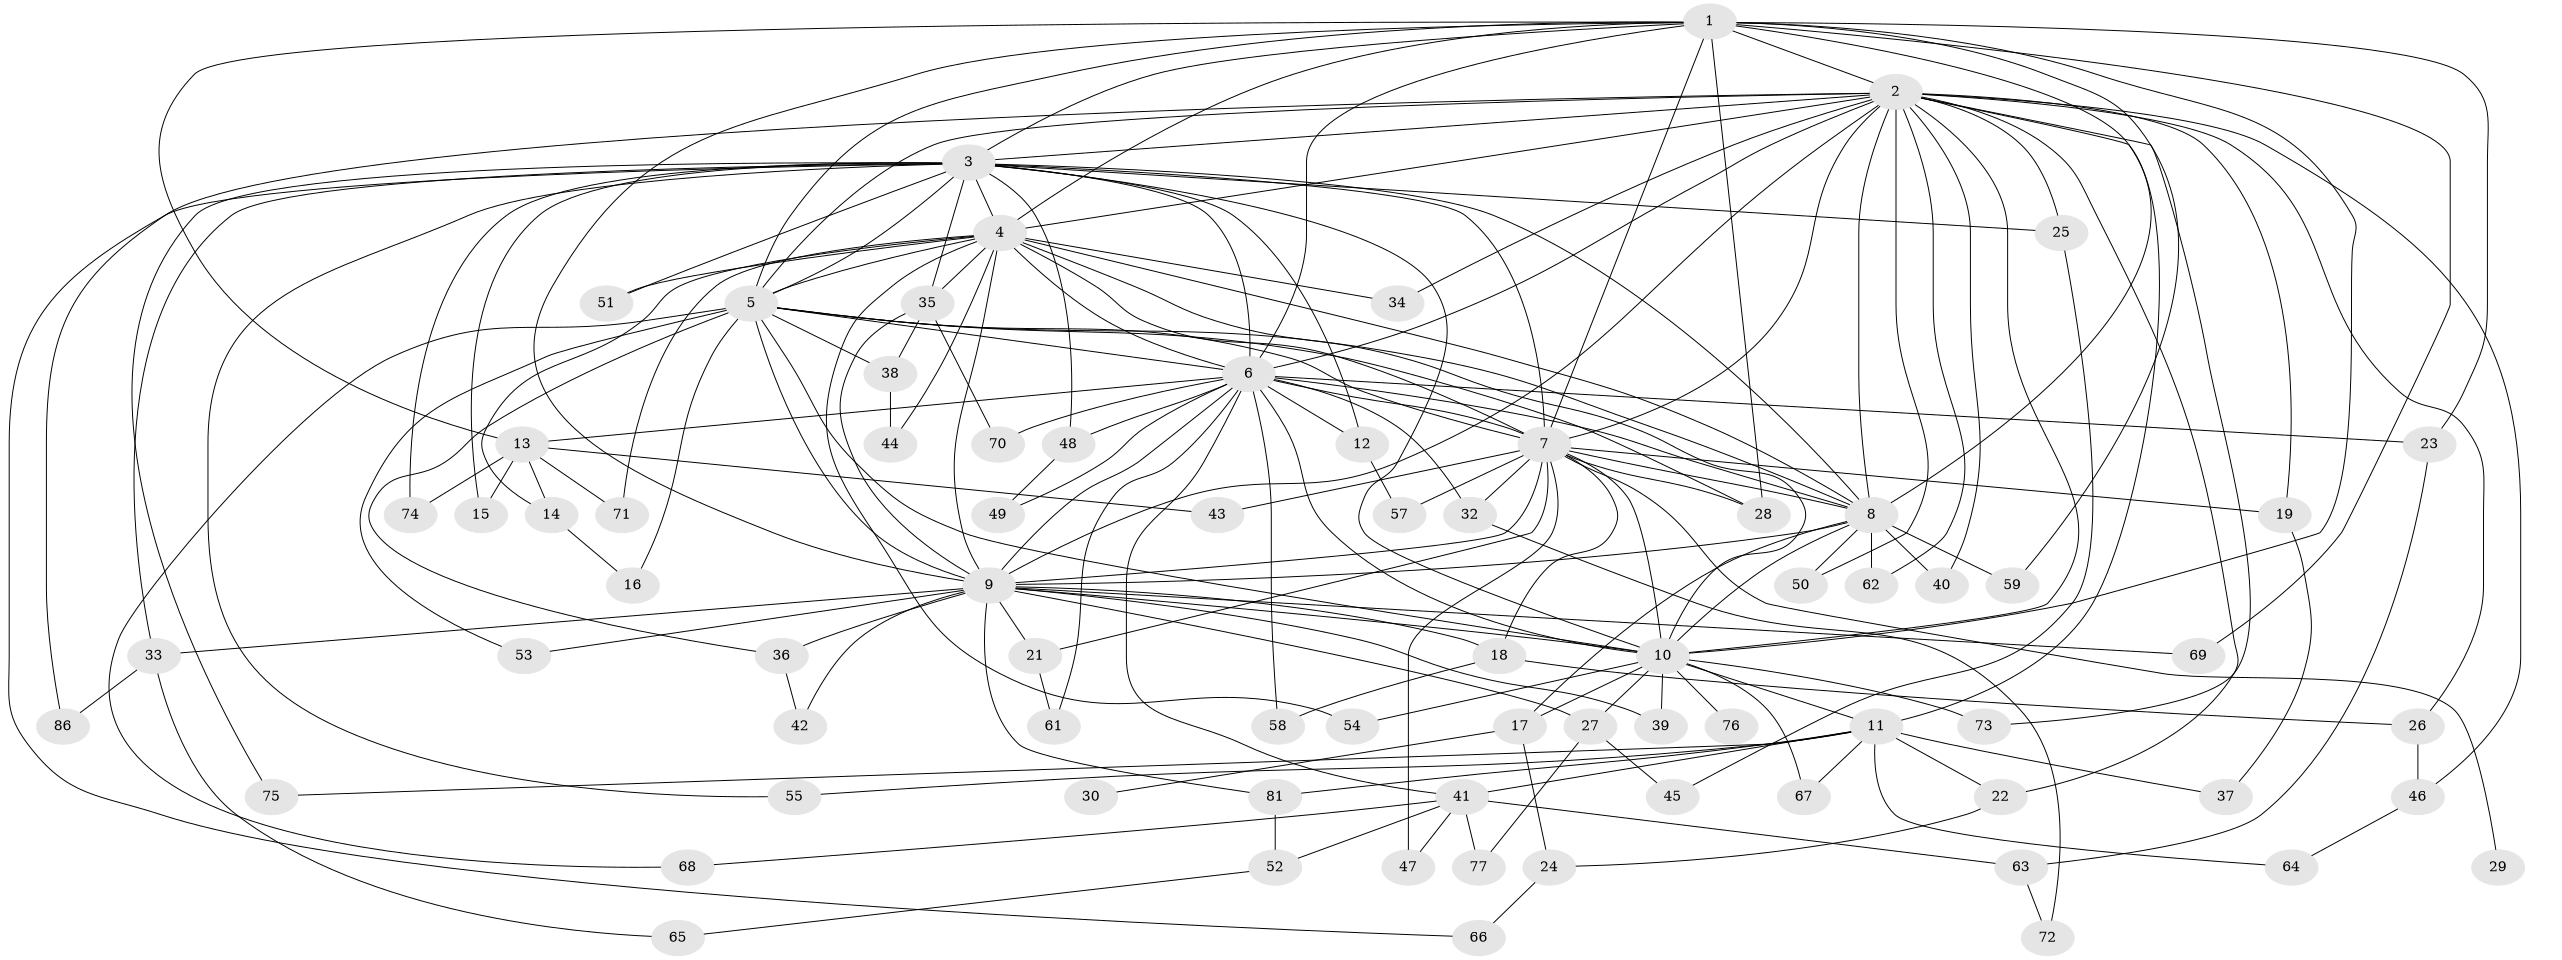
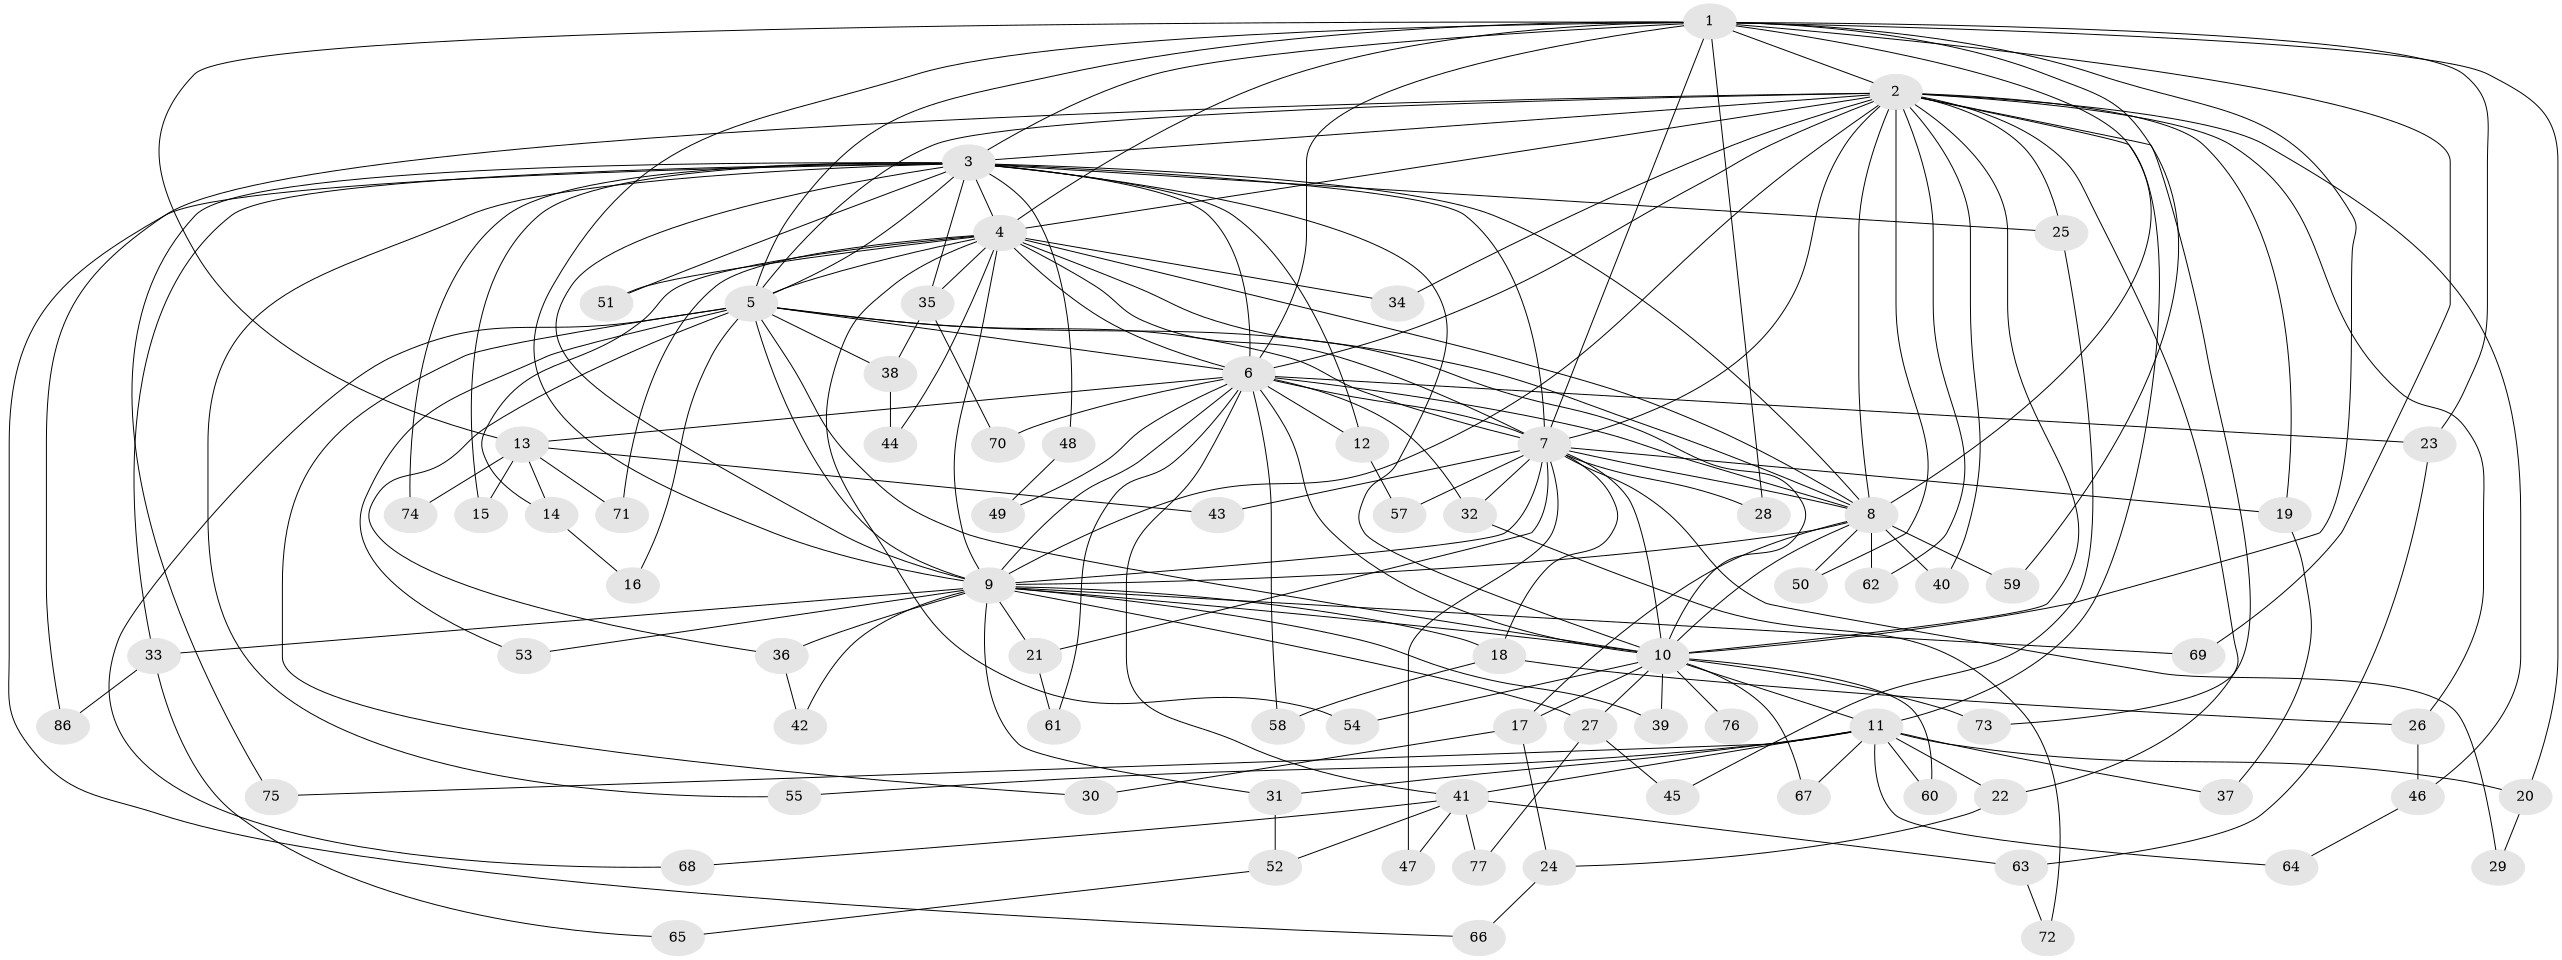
(1395, 370) -> (344, 697)
(1159, 409) -> none
(846, 439) -> (578, 370)
(1275, 797) -> (1275, 797)
none -> (1930, 797)
none -> (2526, 797)
